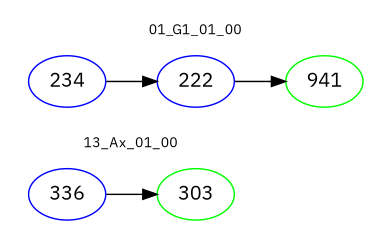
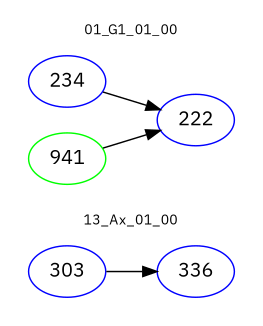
(253, 81) -> (125, 141)
(124, 194) -> (124, 272)
(196, 194) -> (67, 272)
